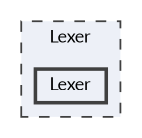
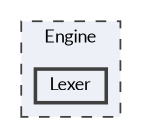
(71, 38) -> (71, 38)
